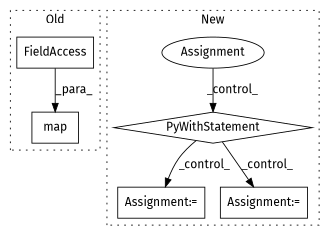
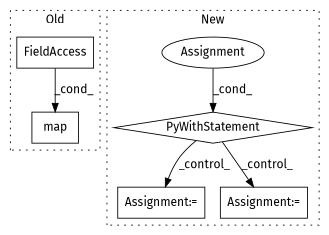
(74, 90) -> (74, 90)
(233, 90) -> (233, 90)
